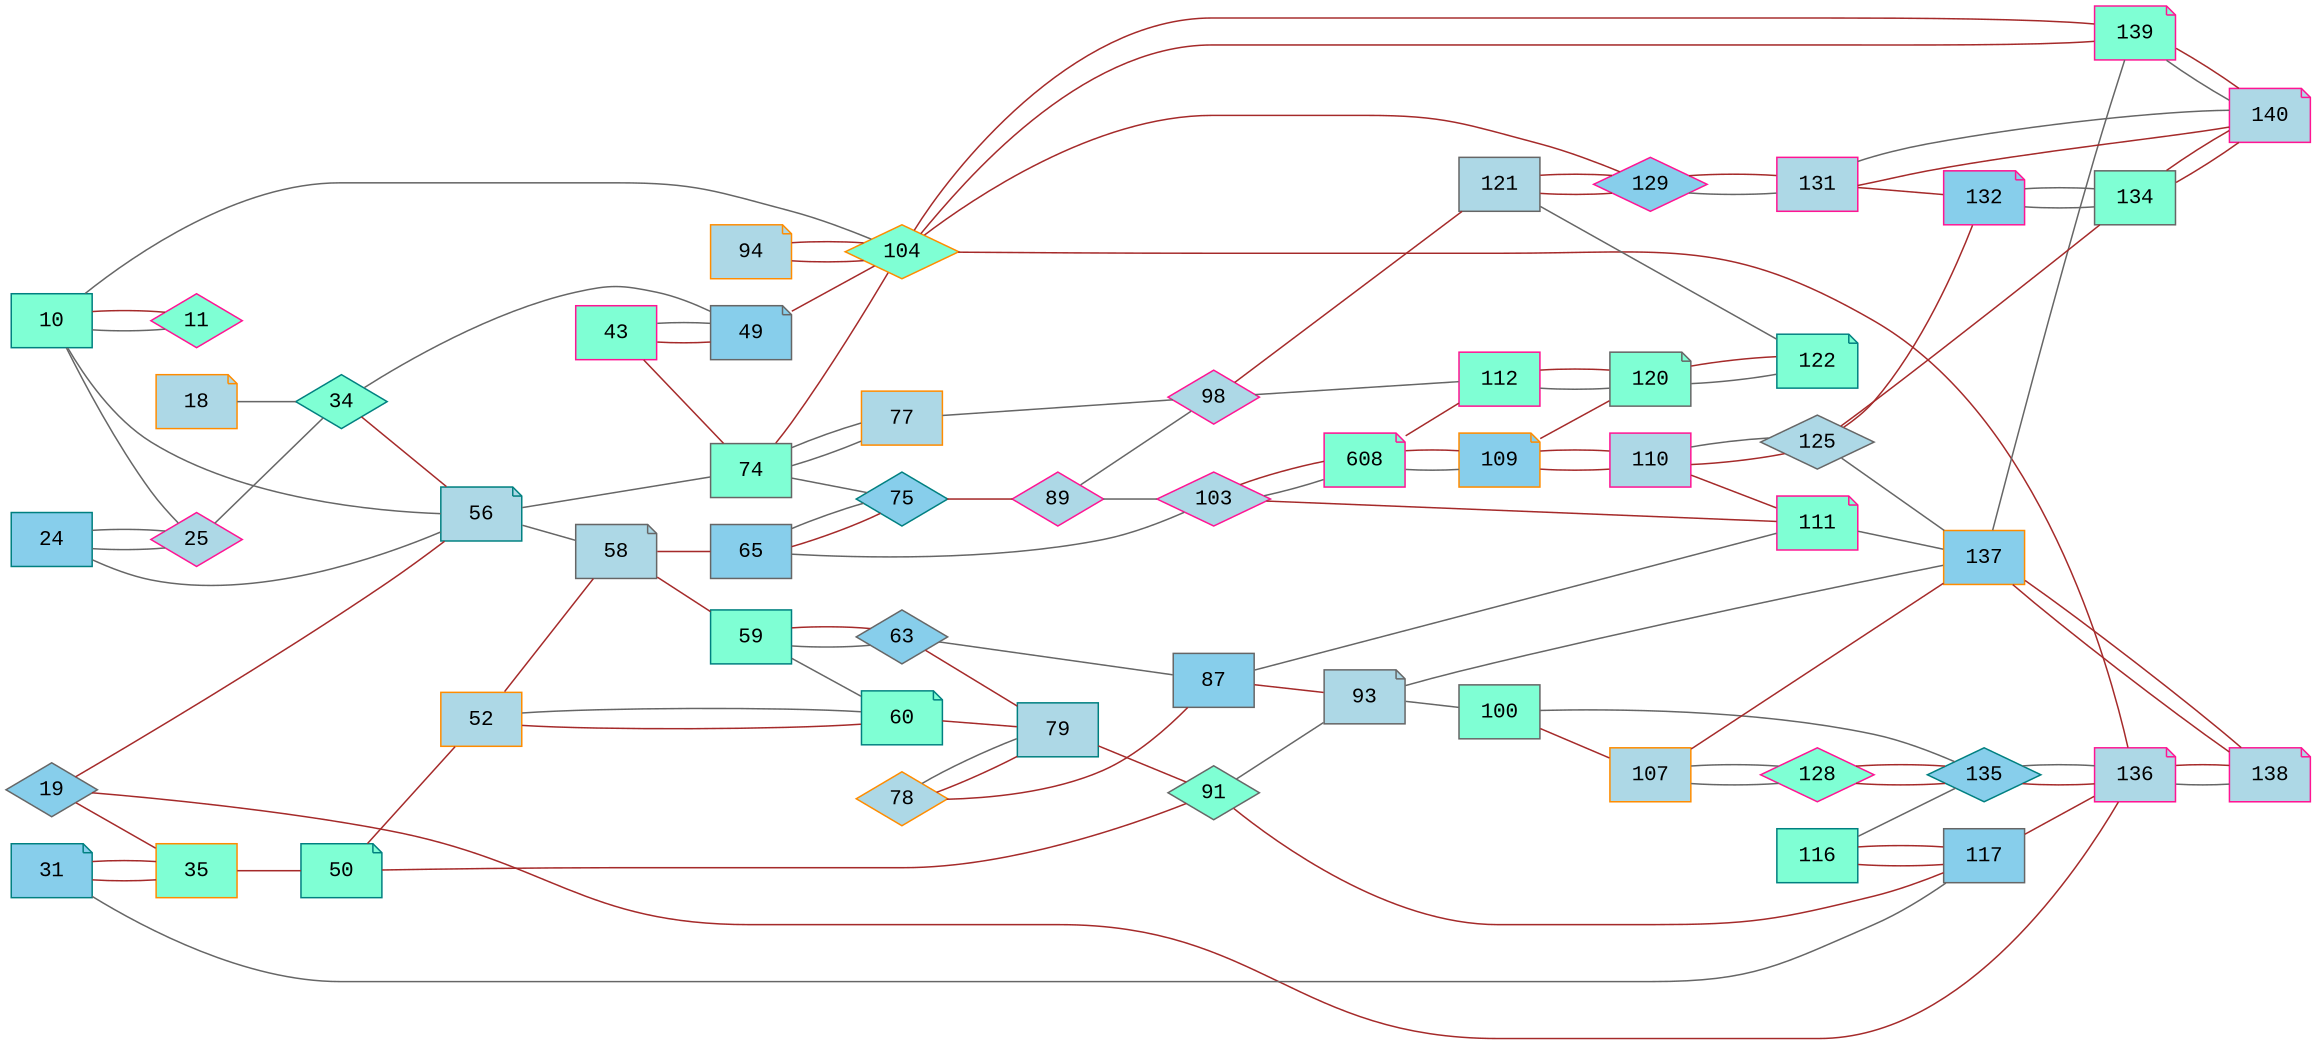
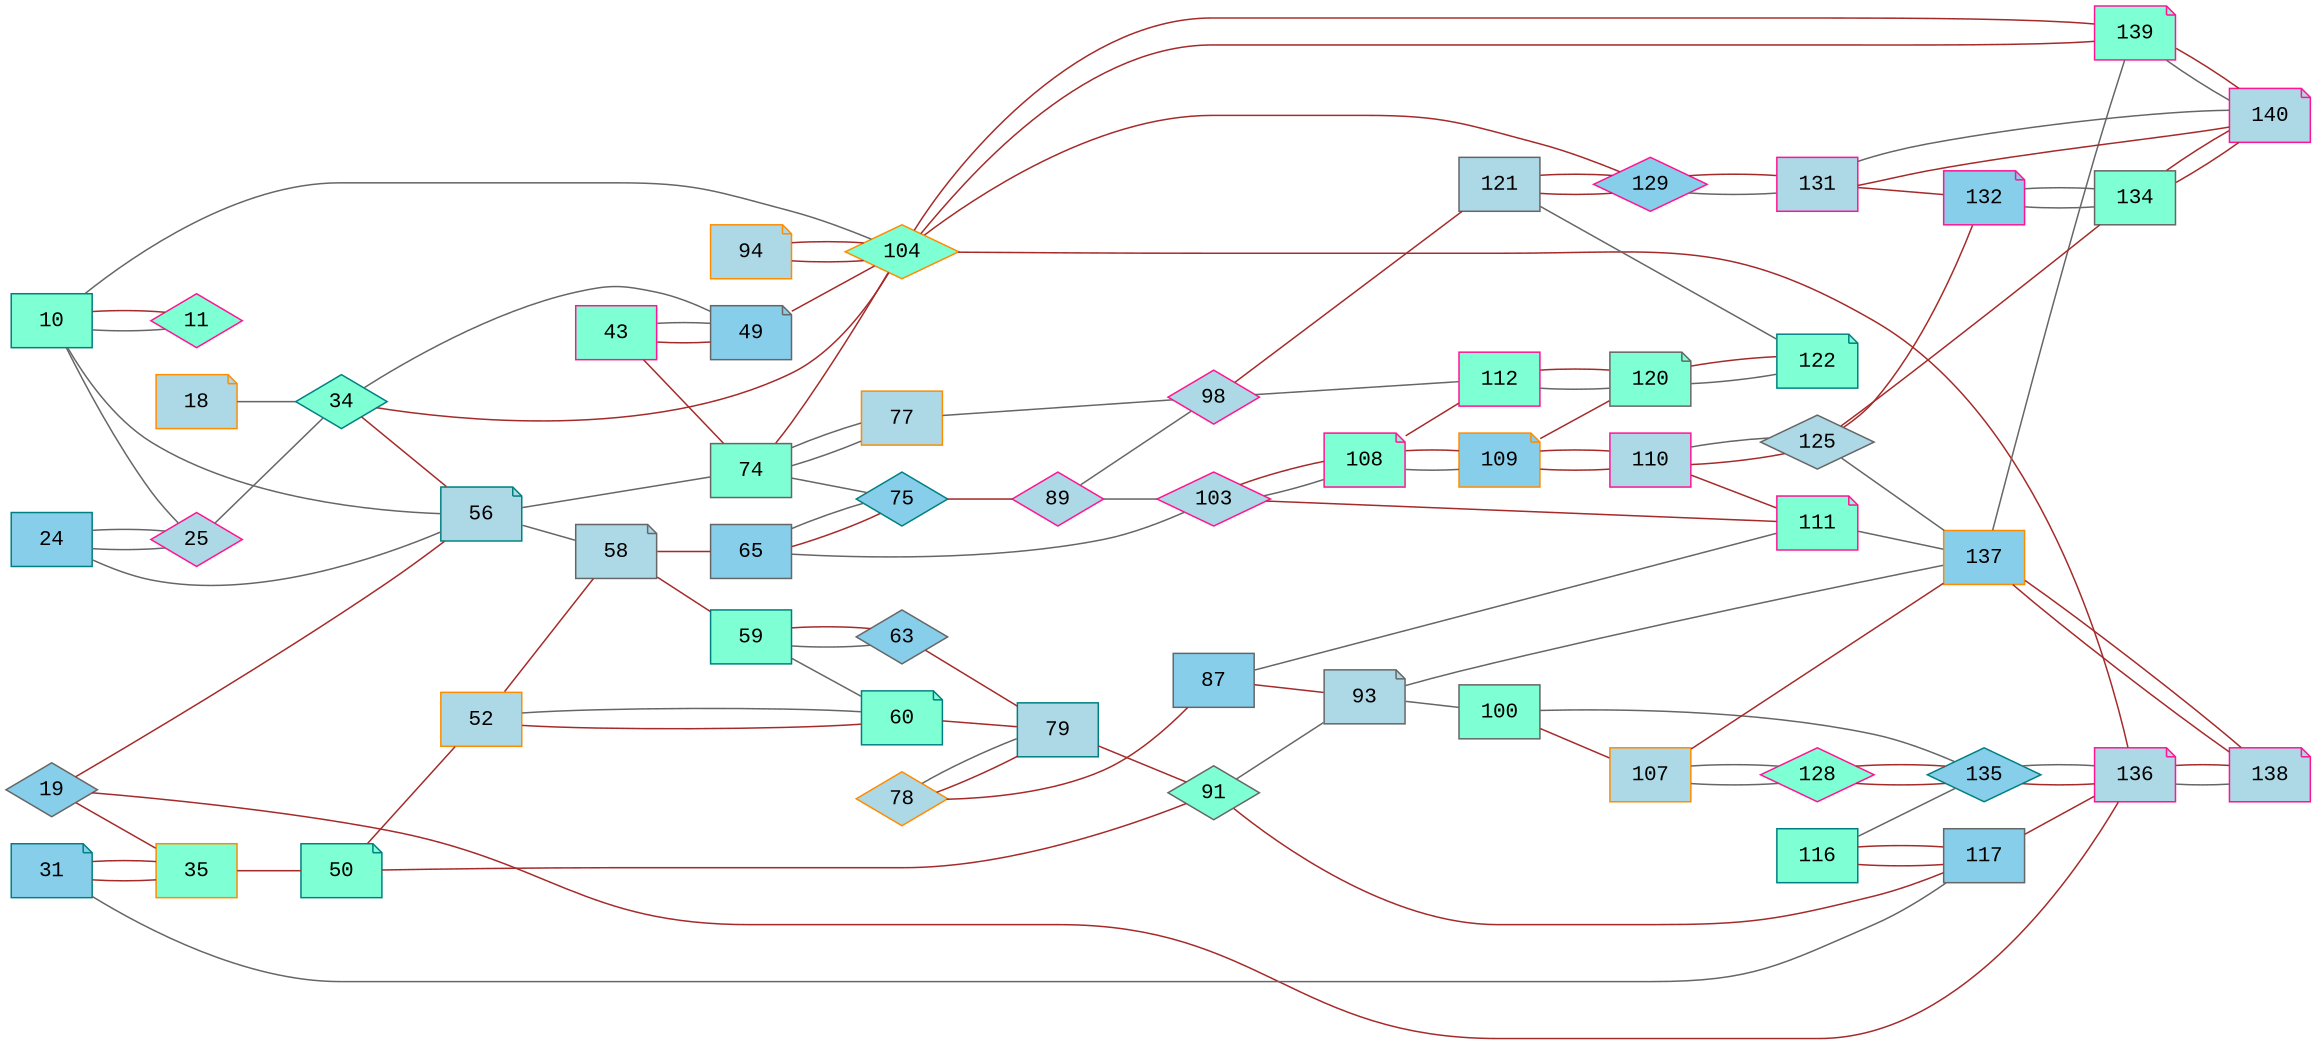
none -> (657, 412)
(1365, 460) -> (1365, 460)
(1056, 658) -> none
